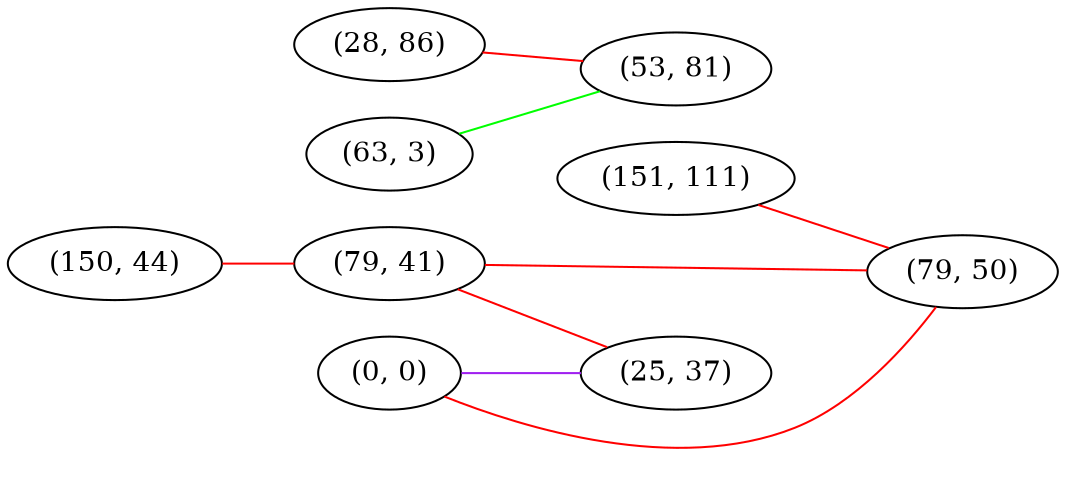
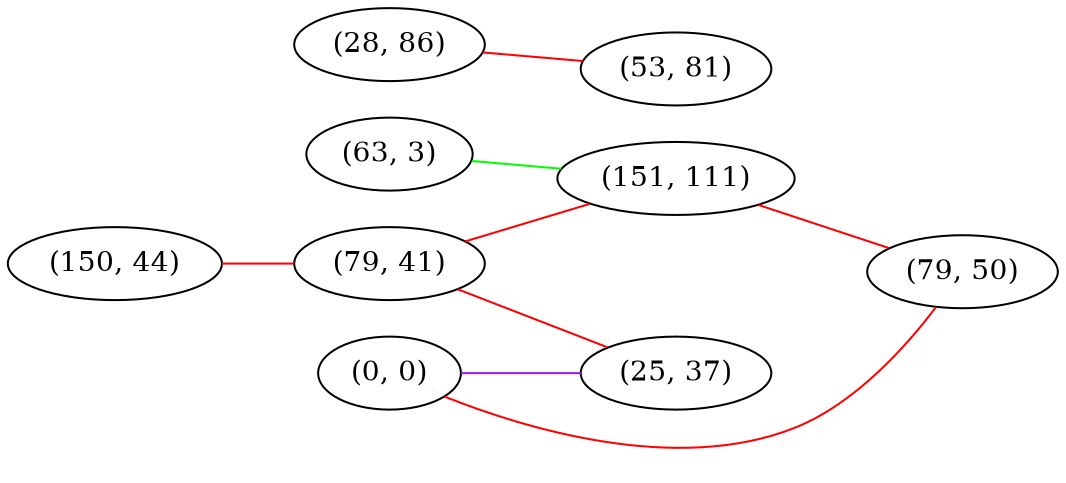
(530, 112) -> (517, 165)
(676, 268) -> (527, 223)
